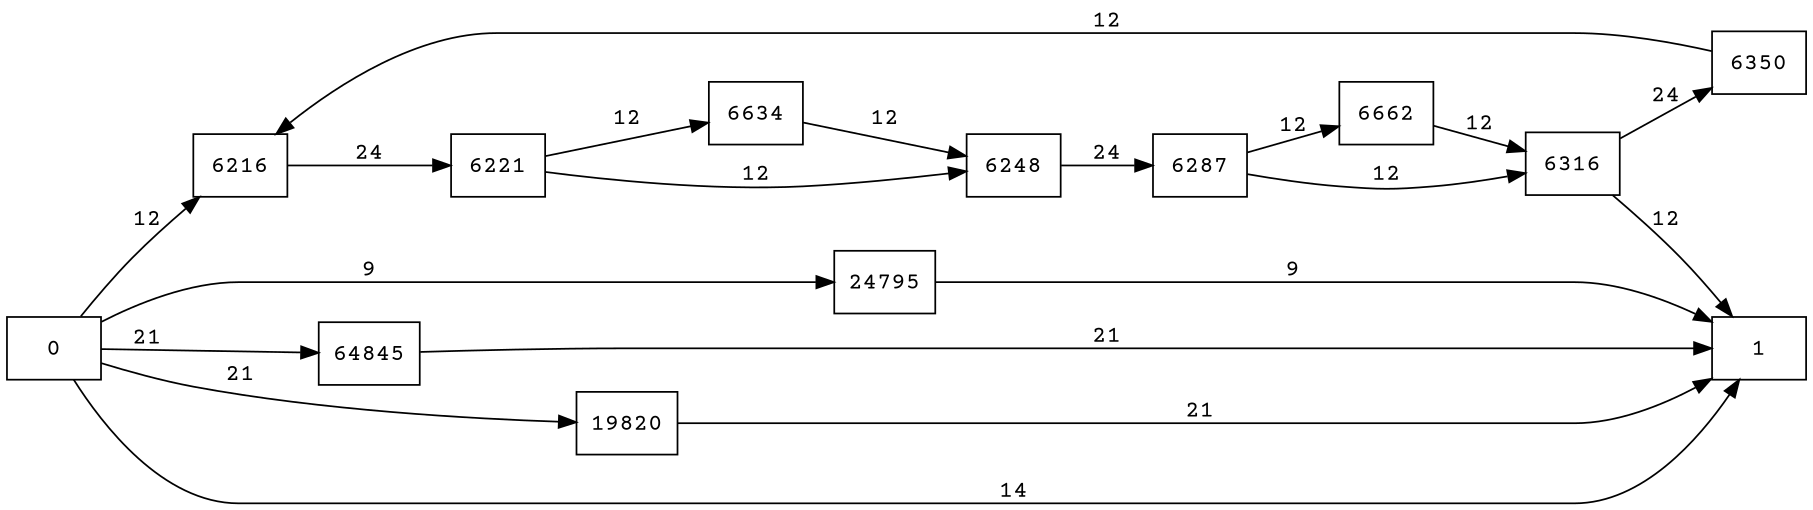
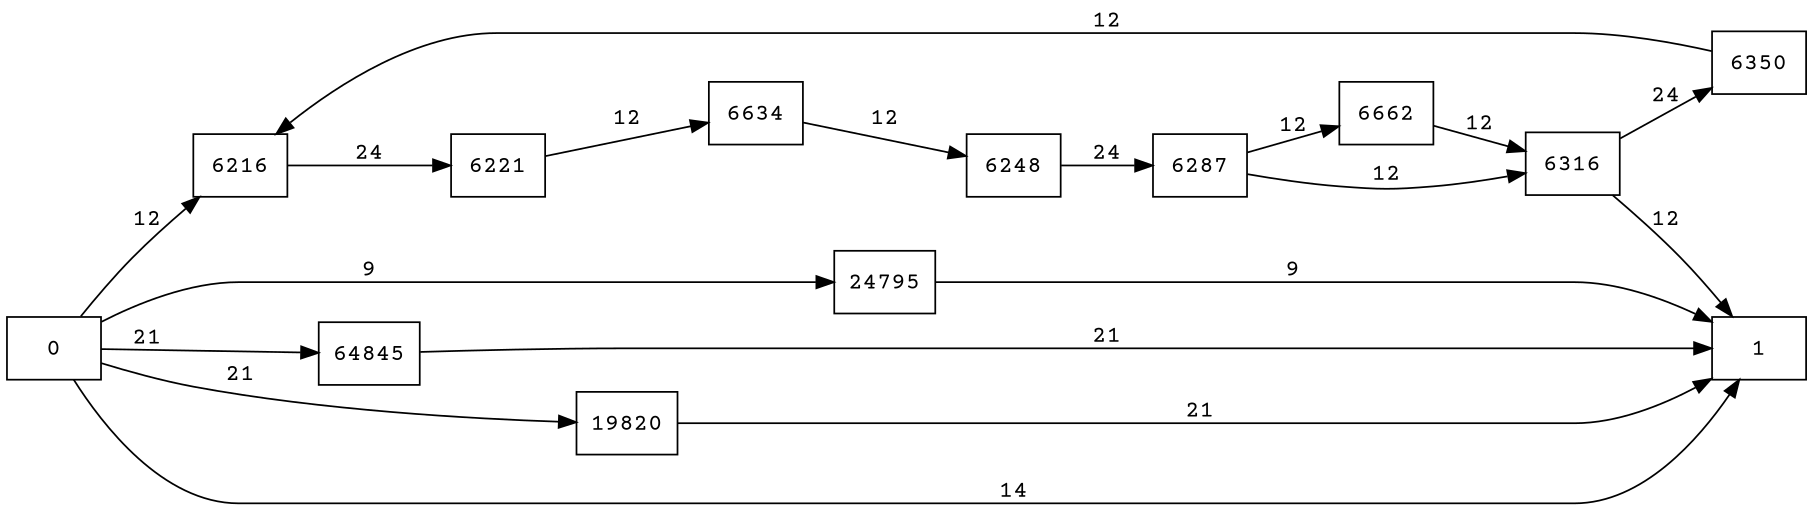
(747, 187) -> none
